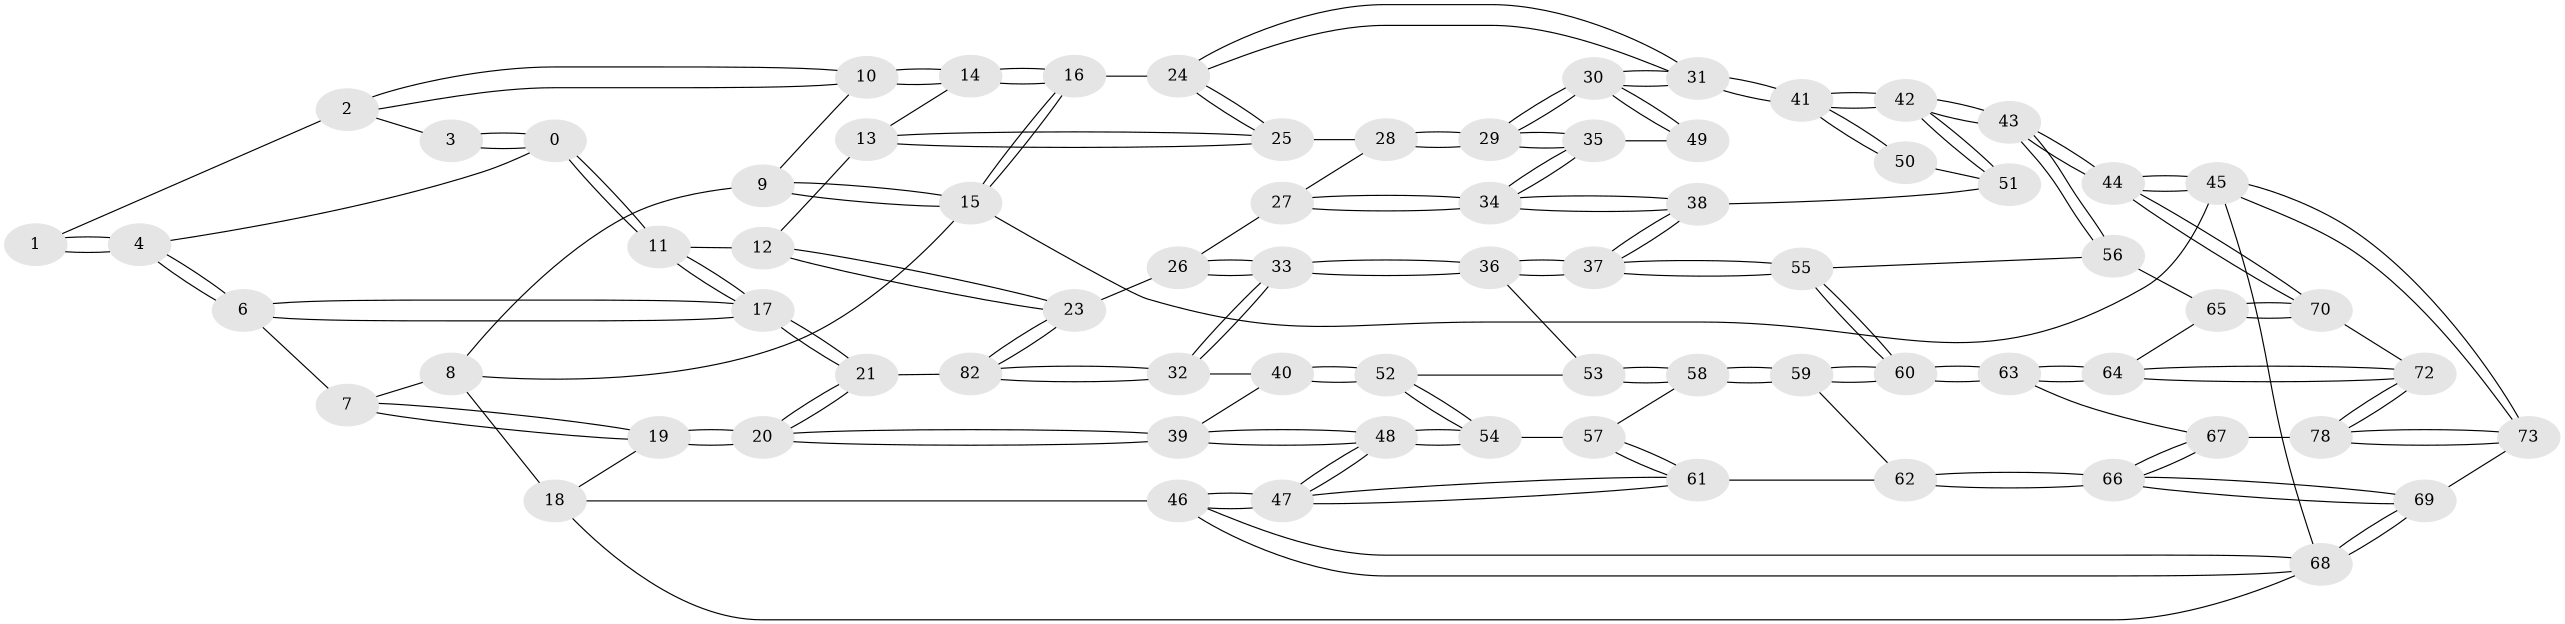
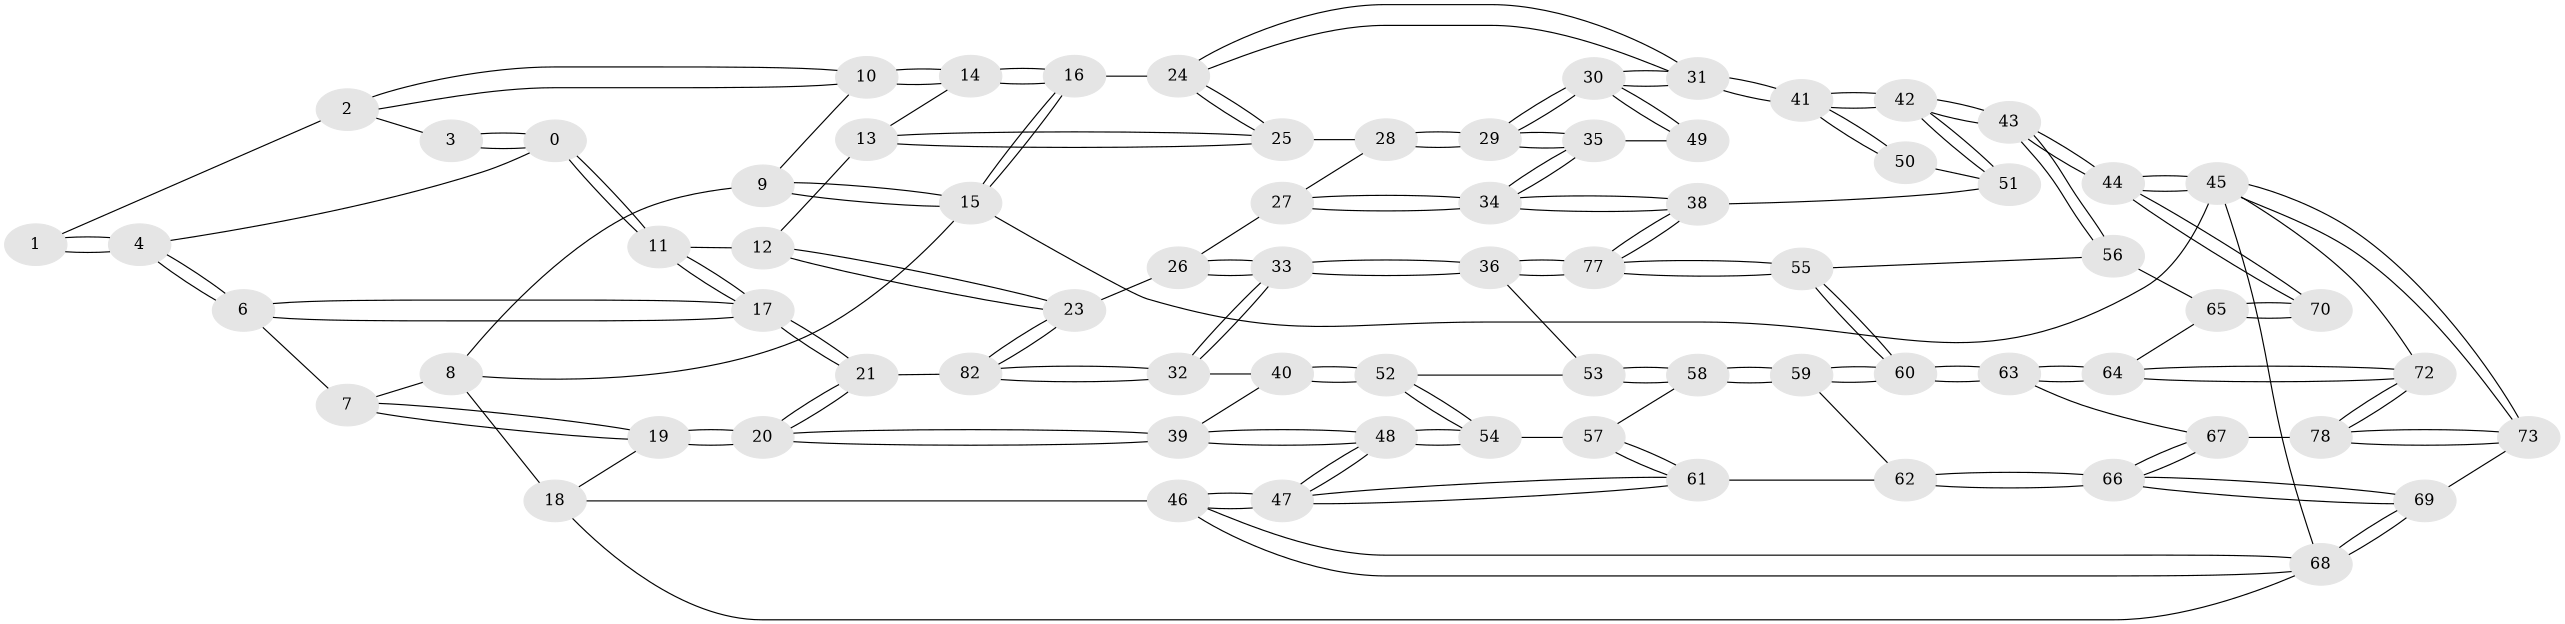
(1594, 268) -> (1594, 268)
(2373, 342) -> (2337, 265)
